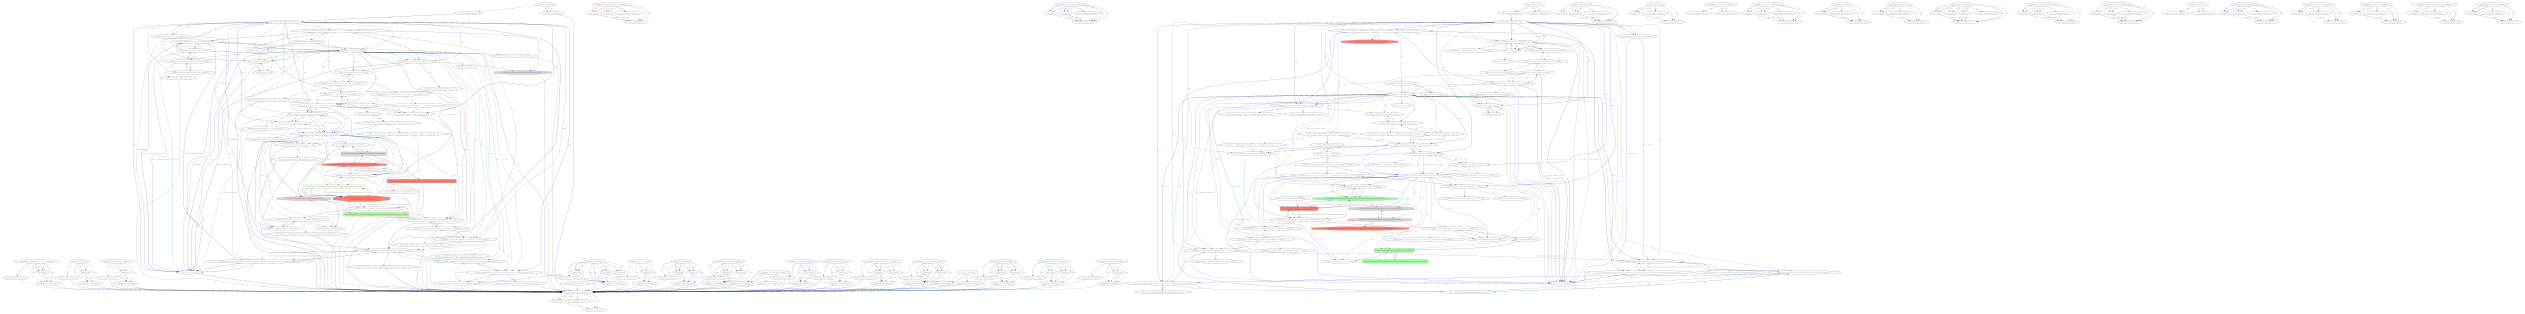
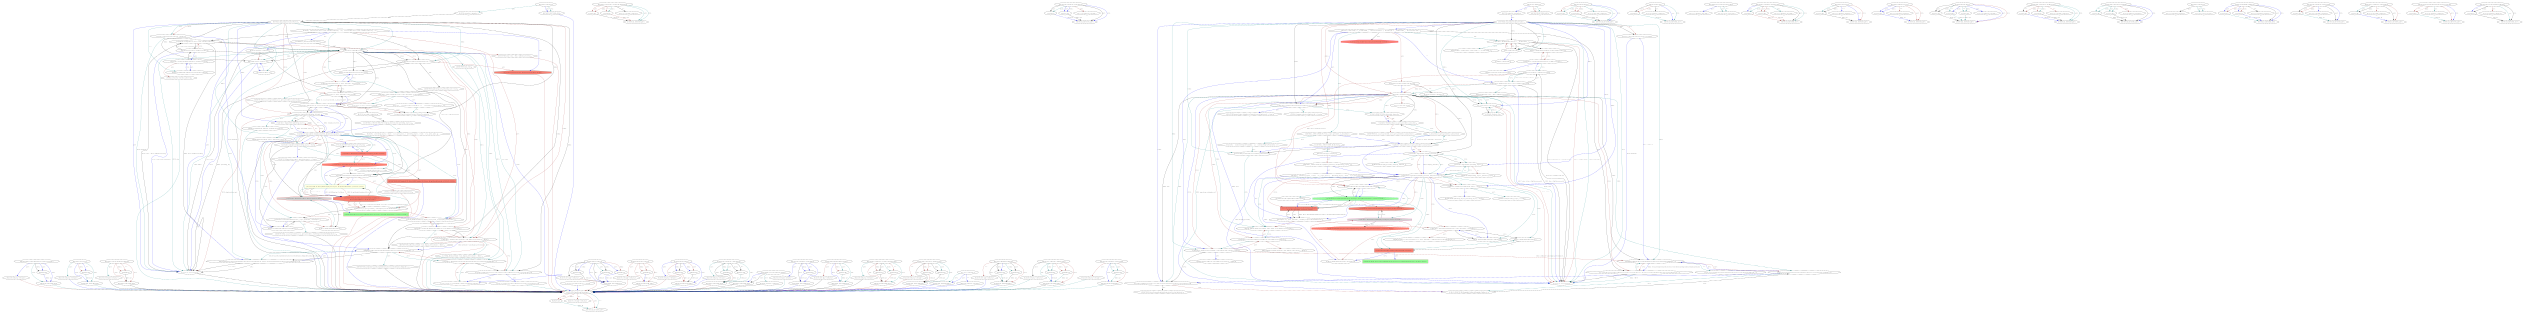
(523, 72) -> (523, 72)
(364, 154) -> (364, 154)
(1382, 209) -> (1382, 209)
(1394, 250) -> (1394, 250)
